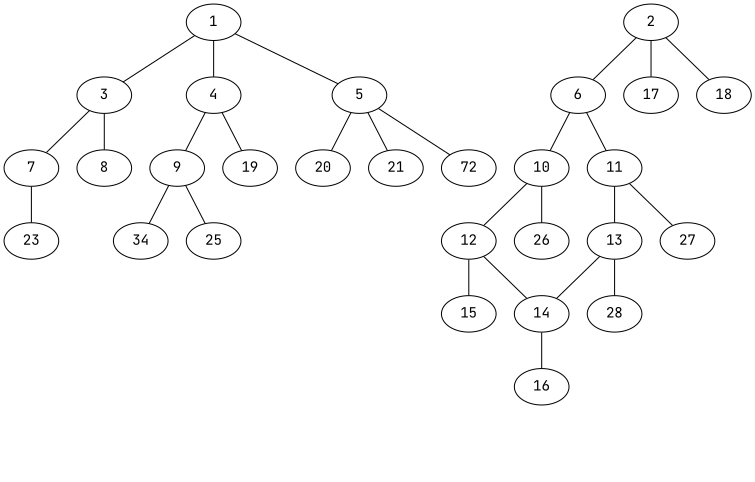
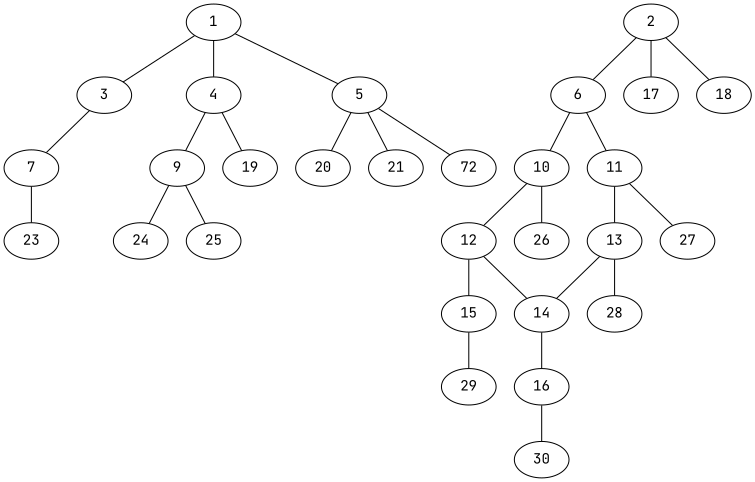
(104, 168) -> none
(141, 241) -> (141, 241)
none -> (469, 387)
none -> (542, 460)
